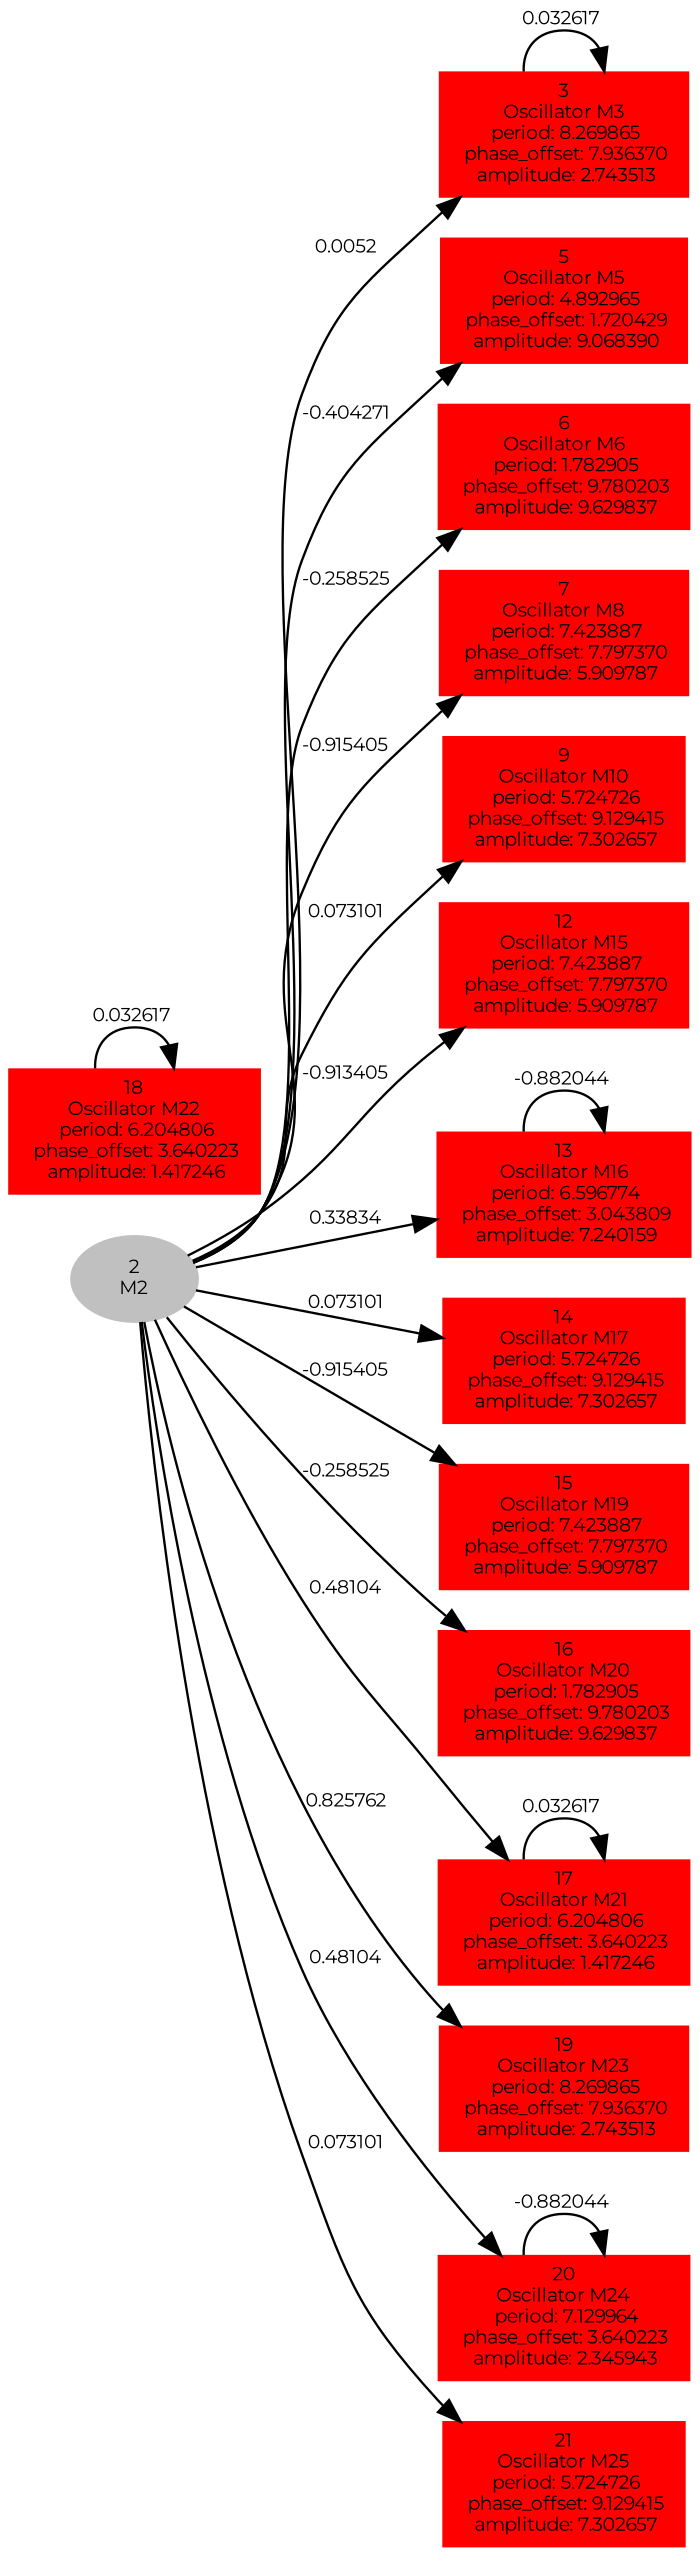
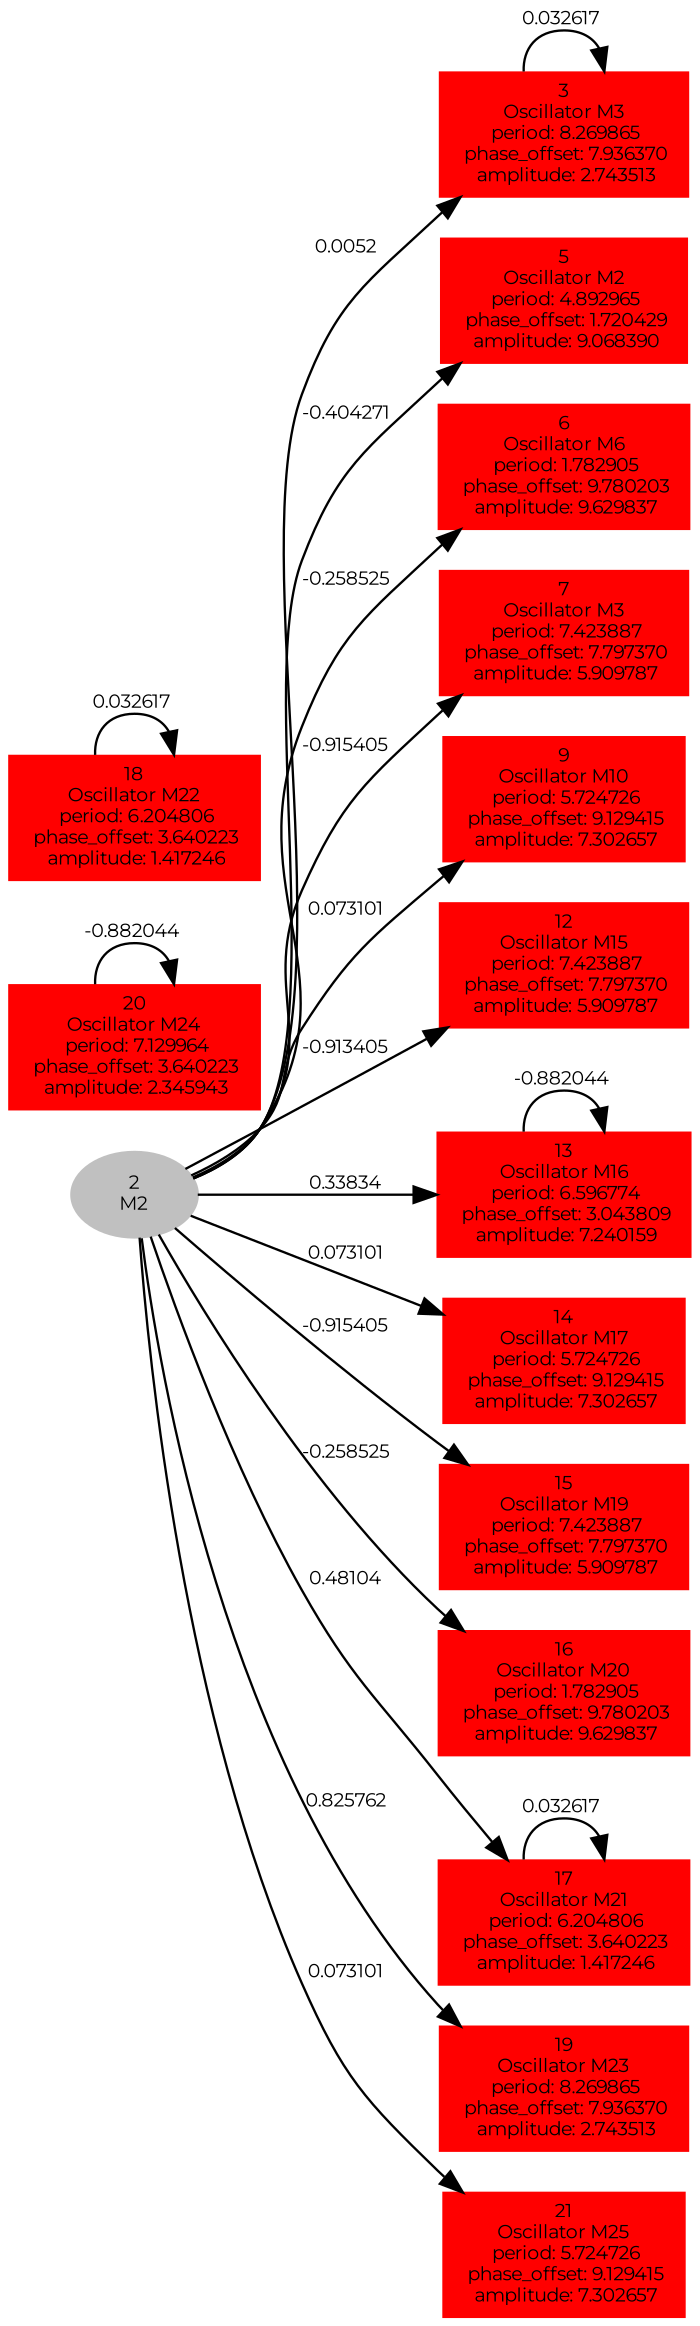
(564, 278) -> (564, 278)
(564, 611) -> (564, 611)
(243, 1808) -> none
